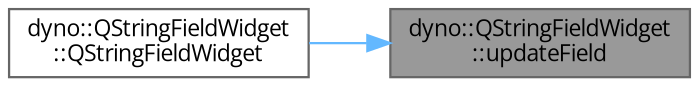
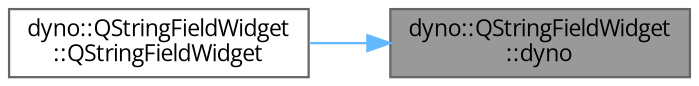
(540, 43) -> (540, 43)
